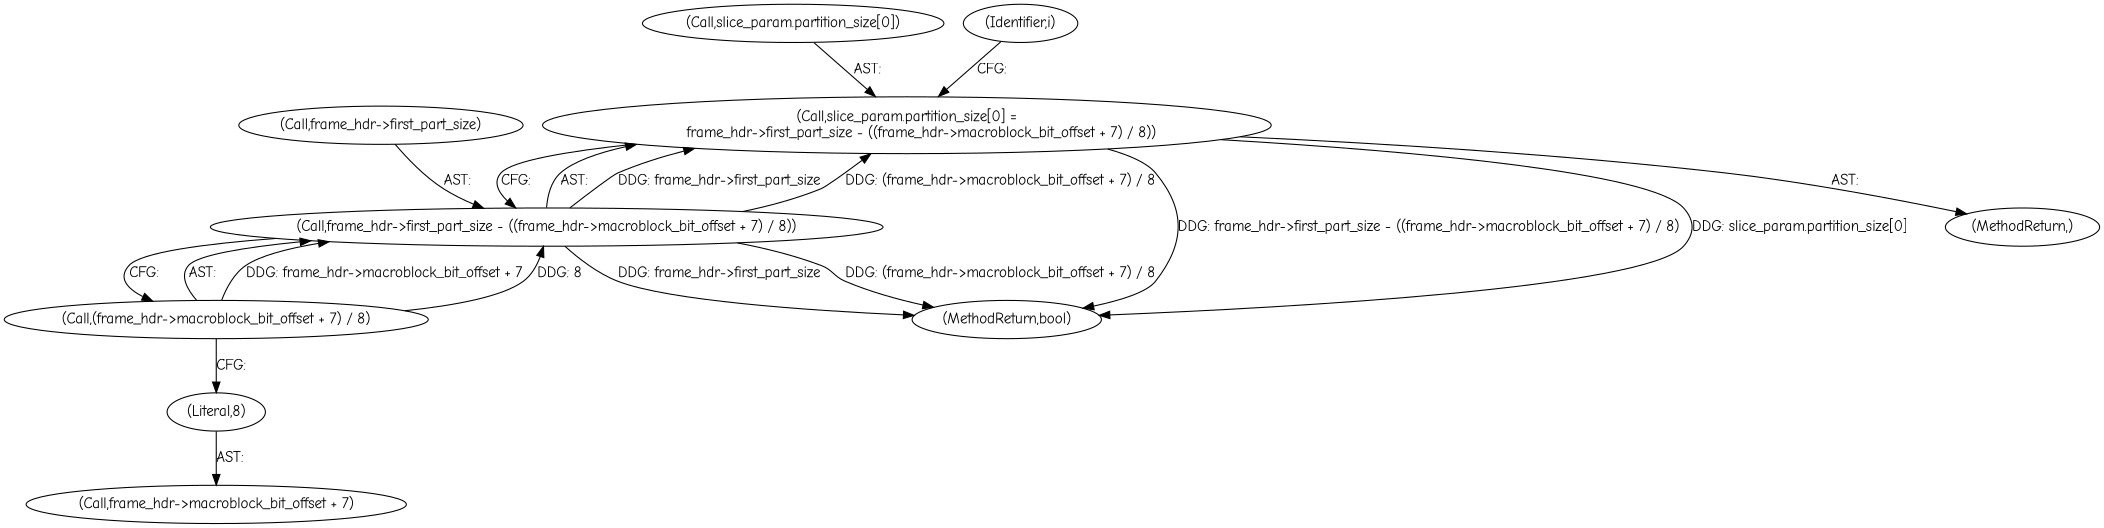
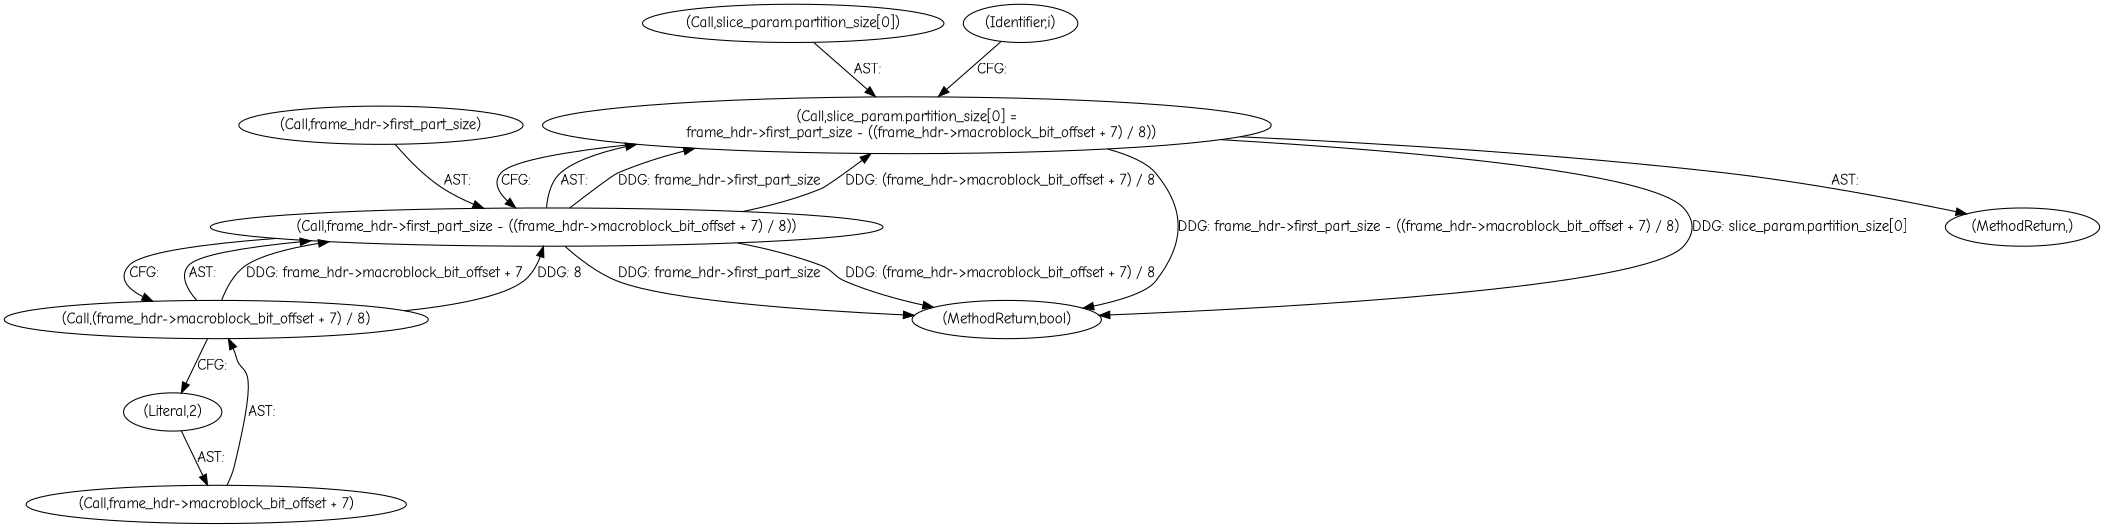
(216, 412) -> (173, 412)
none -> (245, 416)
